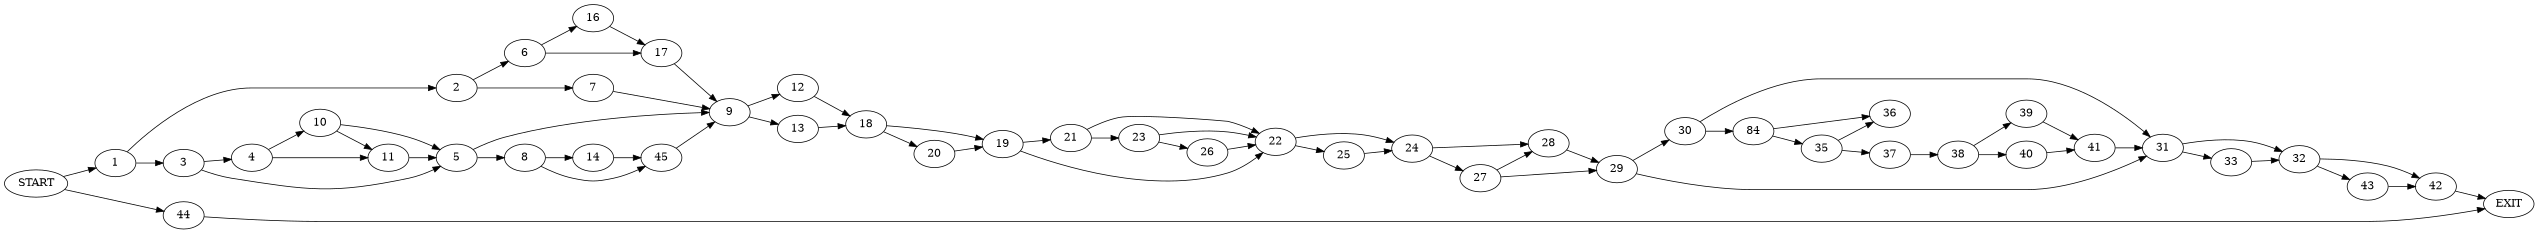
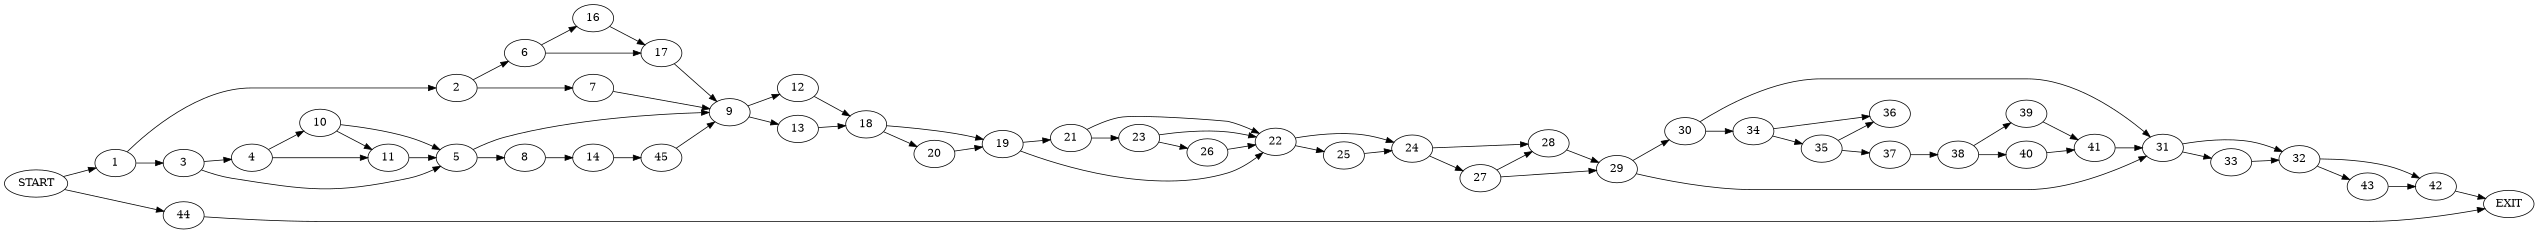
(1753, 131) -> (1753, 131)
(589, 181) -> none
